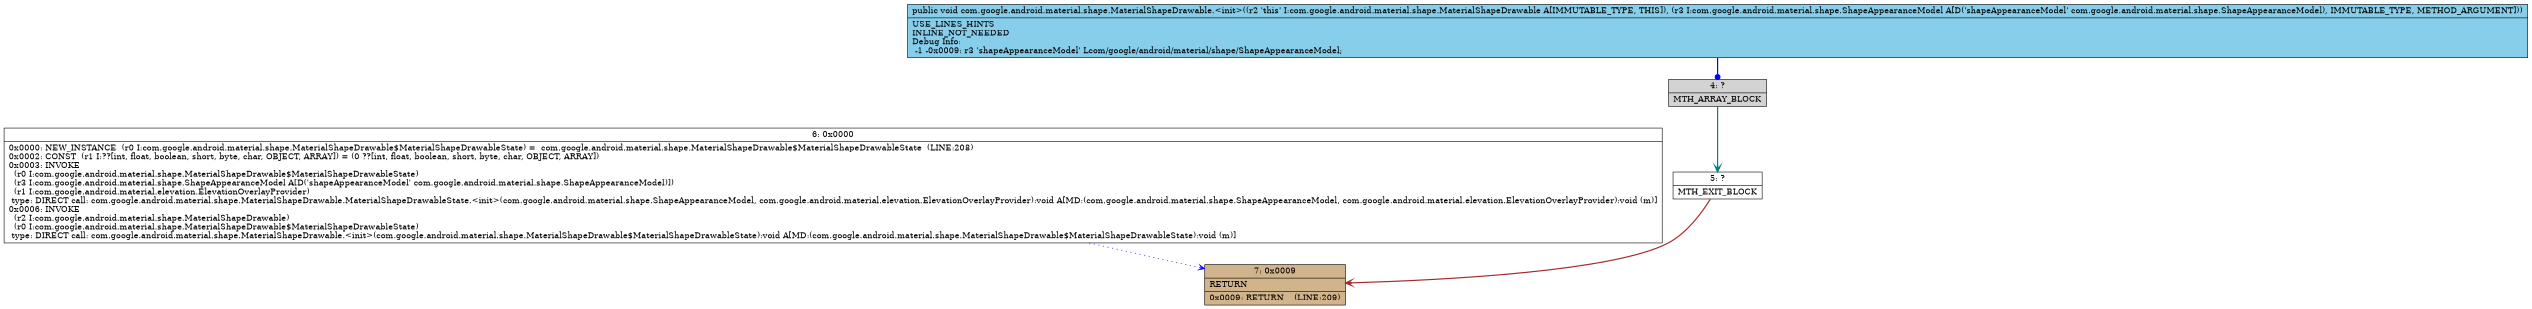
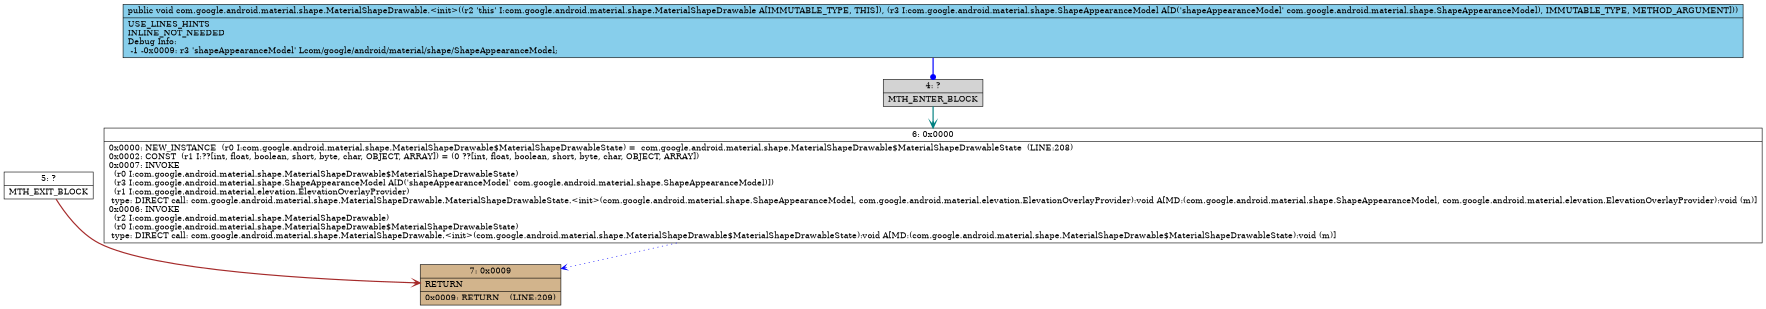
(1718, 99) -> (933, 99)
(1718, 136) -> (933, 114)
(47, 166) -> (147, 166)
